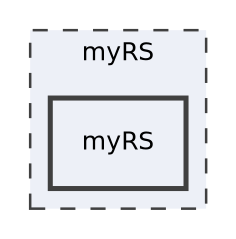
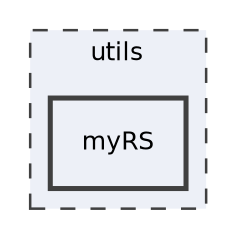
(118, 54) -> (118, 54)
